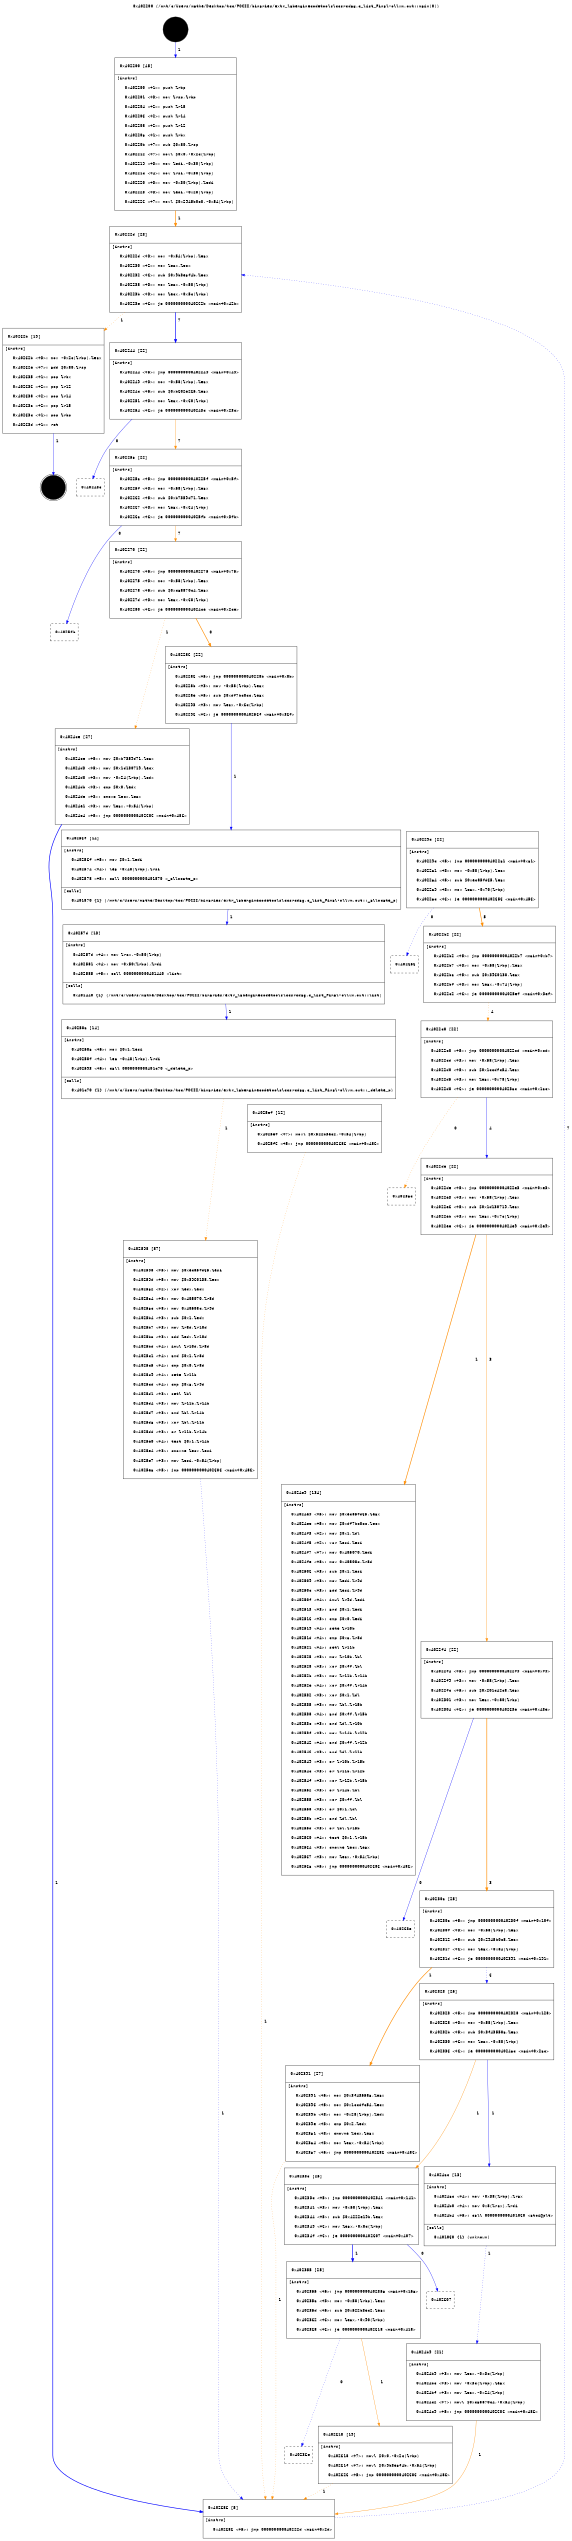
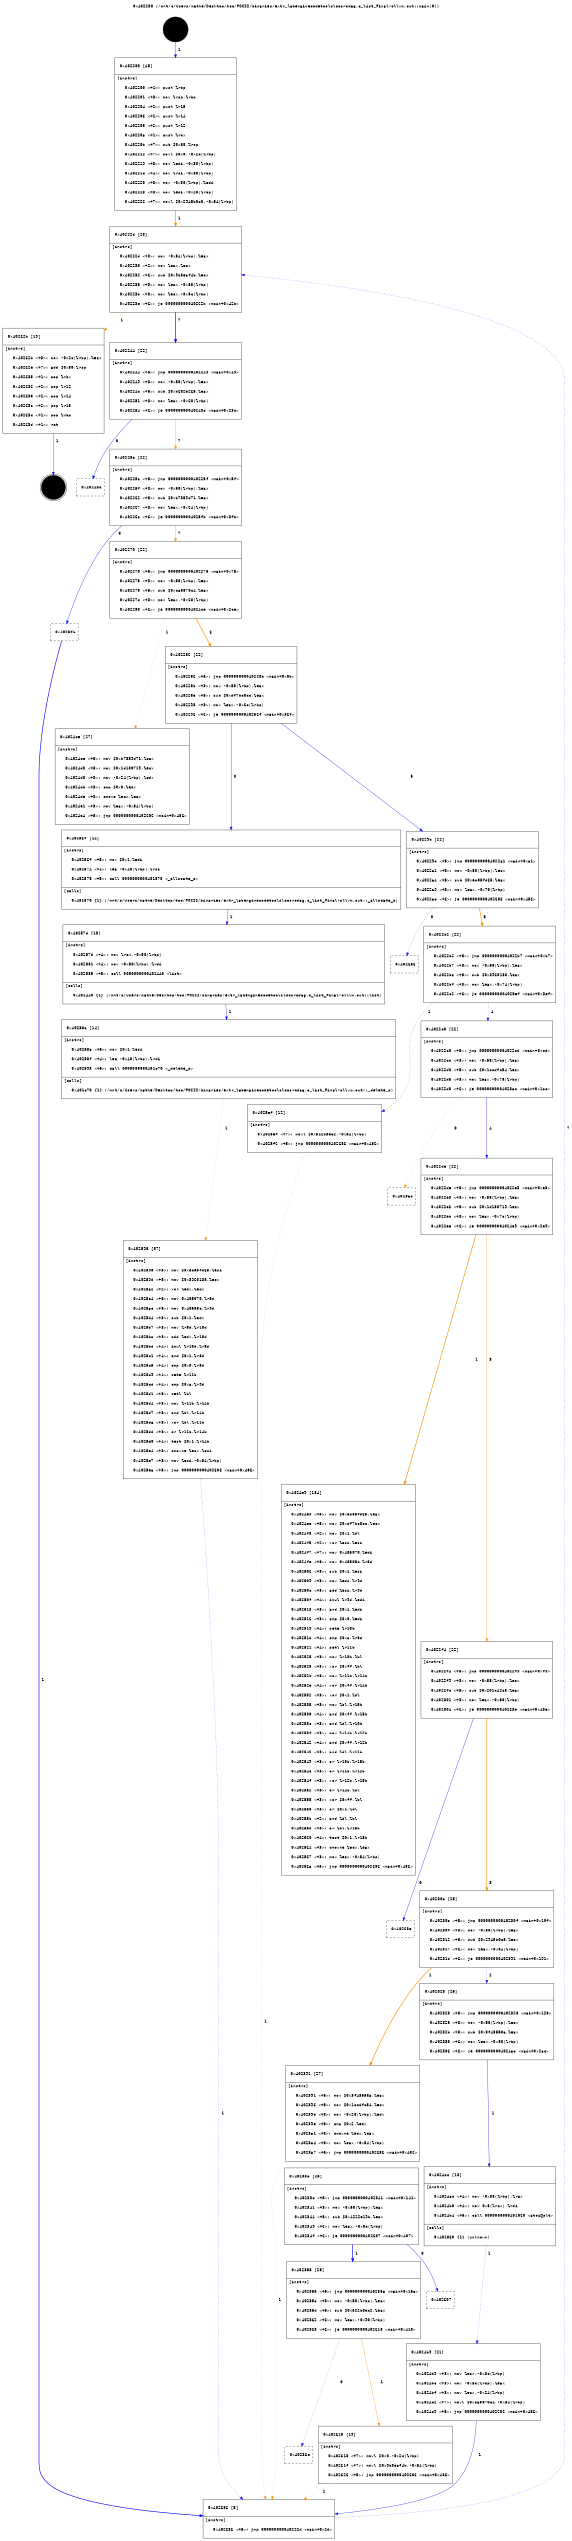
(209, 632) -> (209, 632)
none -> (351, 776)
(234, 777) -> (234, 777)
(488, 1010) -> (488, 1010)
none -> (410, 1058)
(53, 1721) -> (39, 1641)
(489, 1975) -> (489, 1975)
(452, 2116) -> none
(431, 2496) -> (431, 2496)
